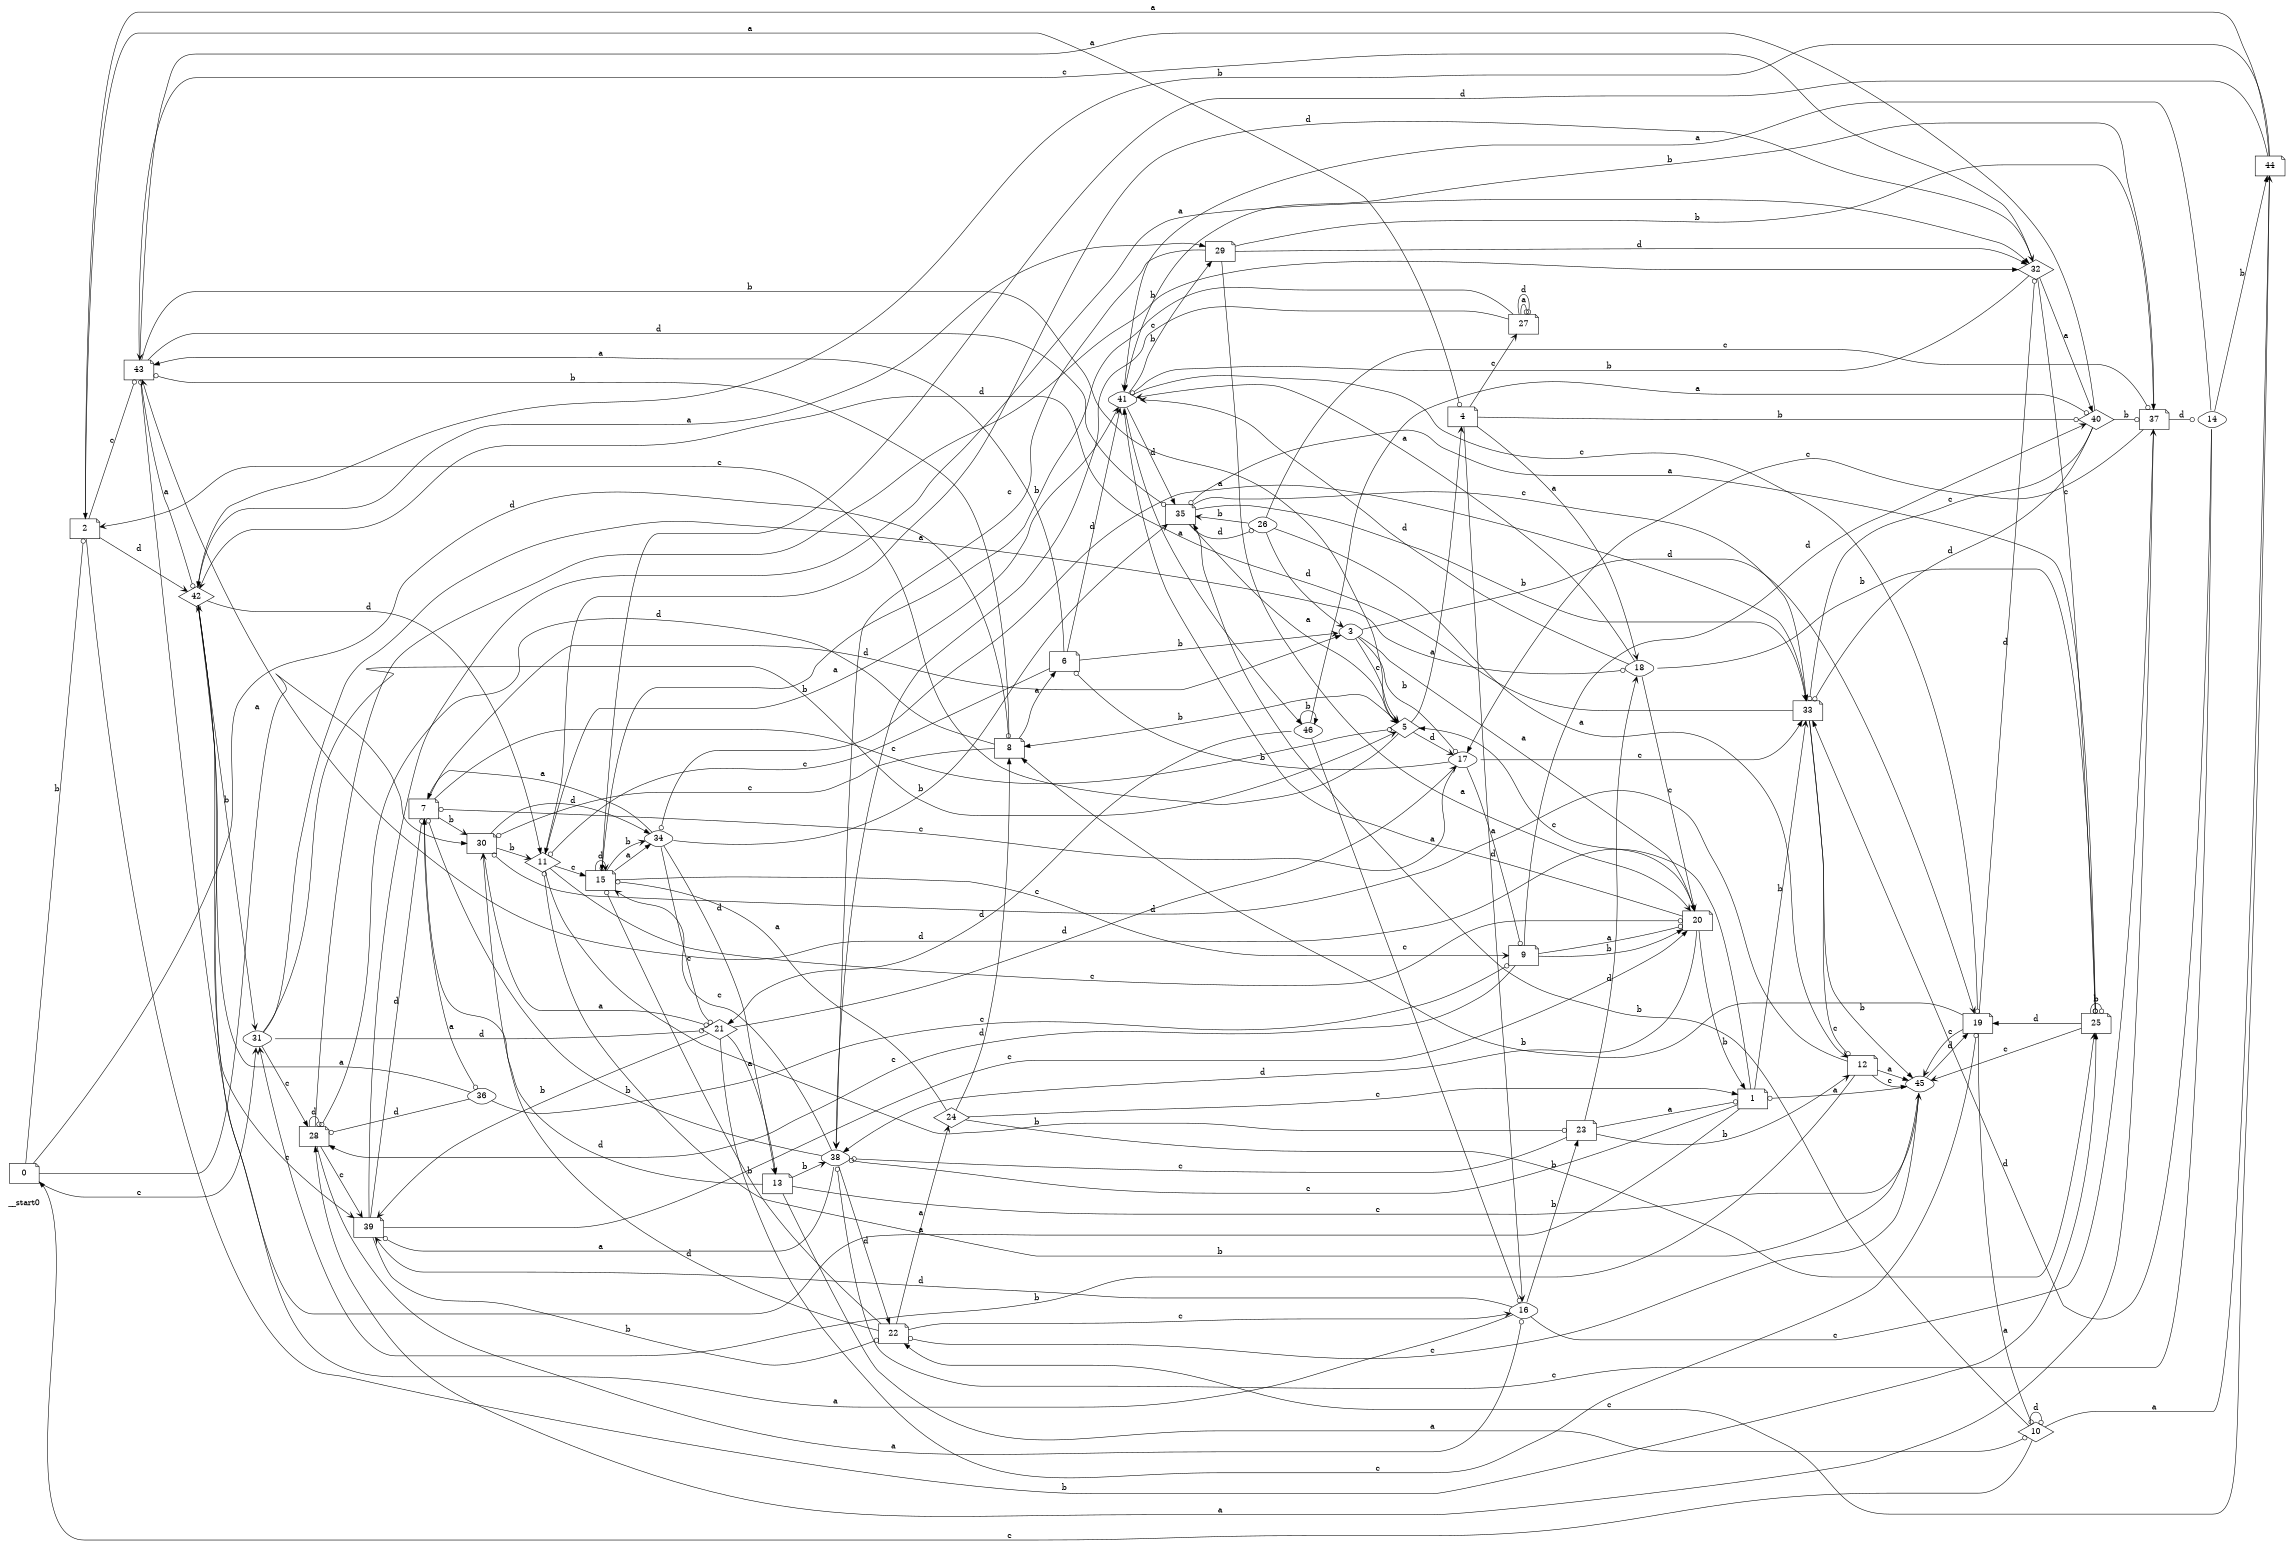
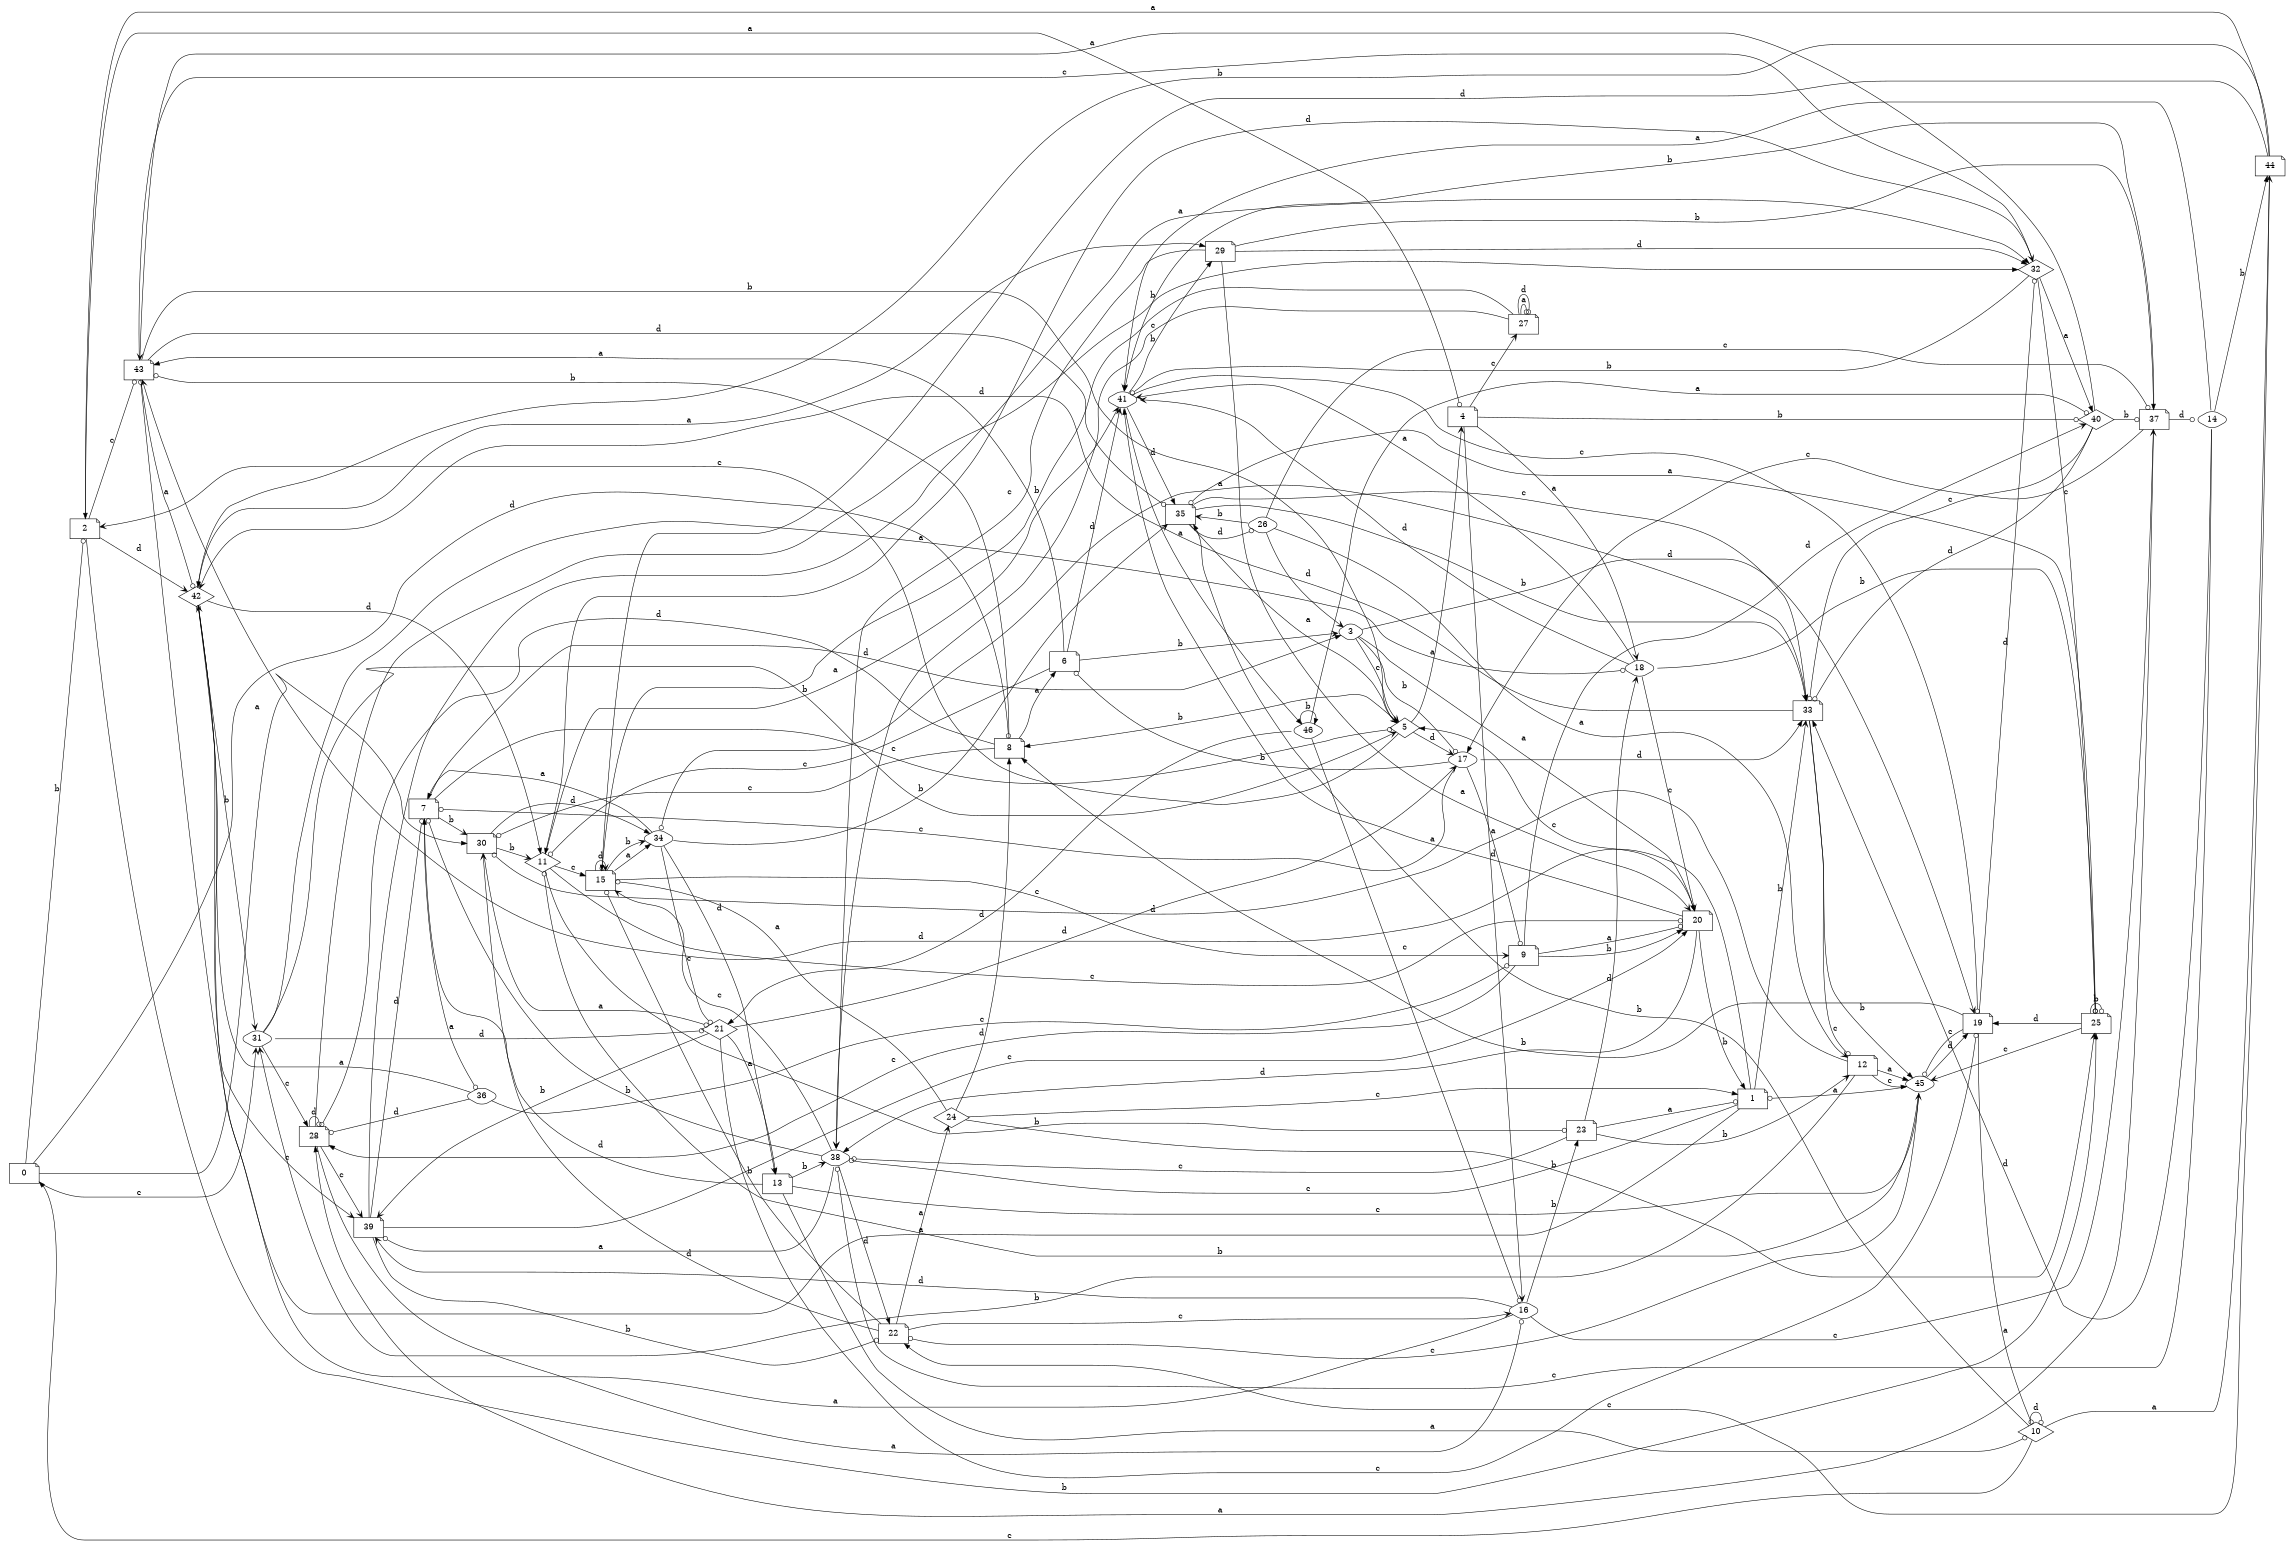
(1640, 756) -> (1640, 756)
(1941, 1048) -> (1941, 1048)
(24, 1203) -> none
